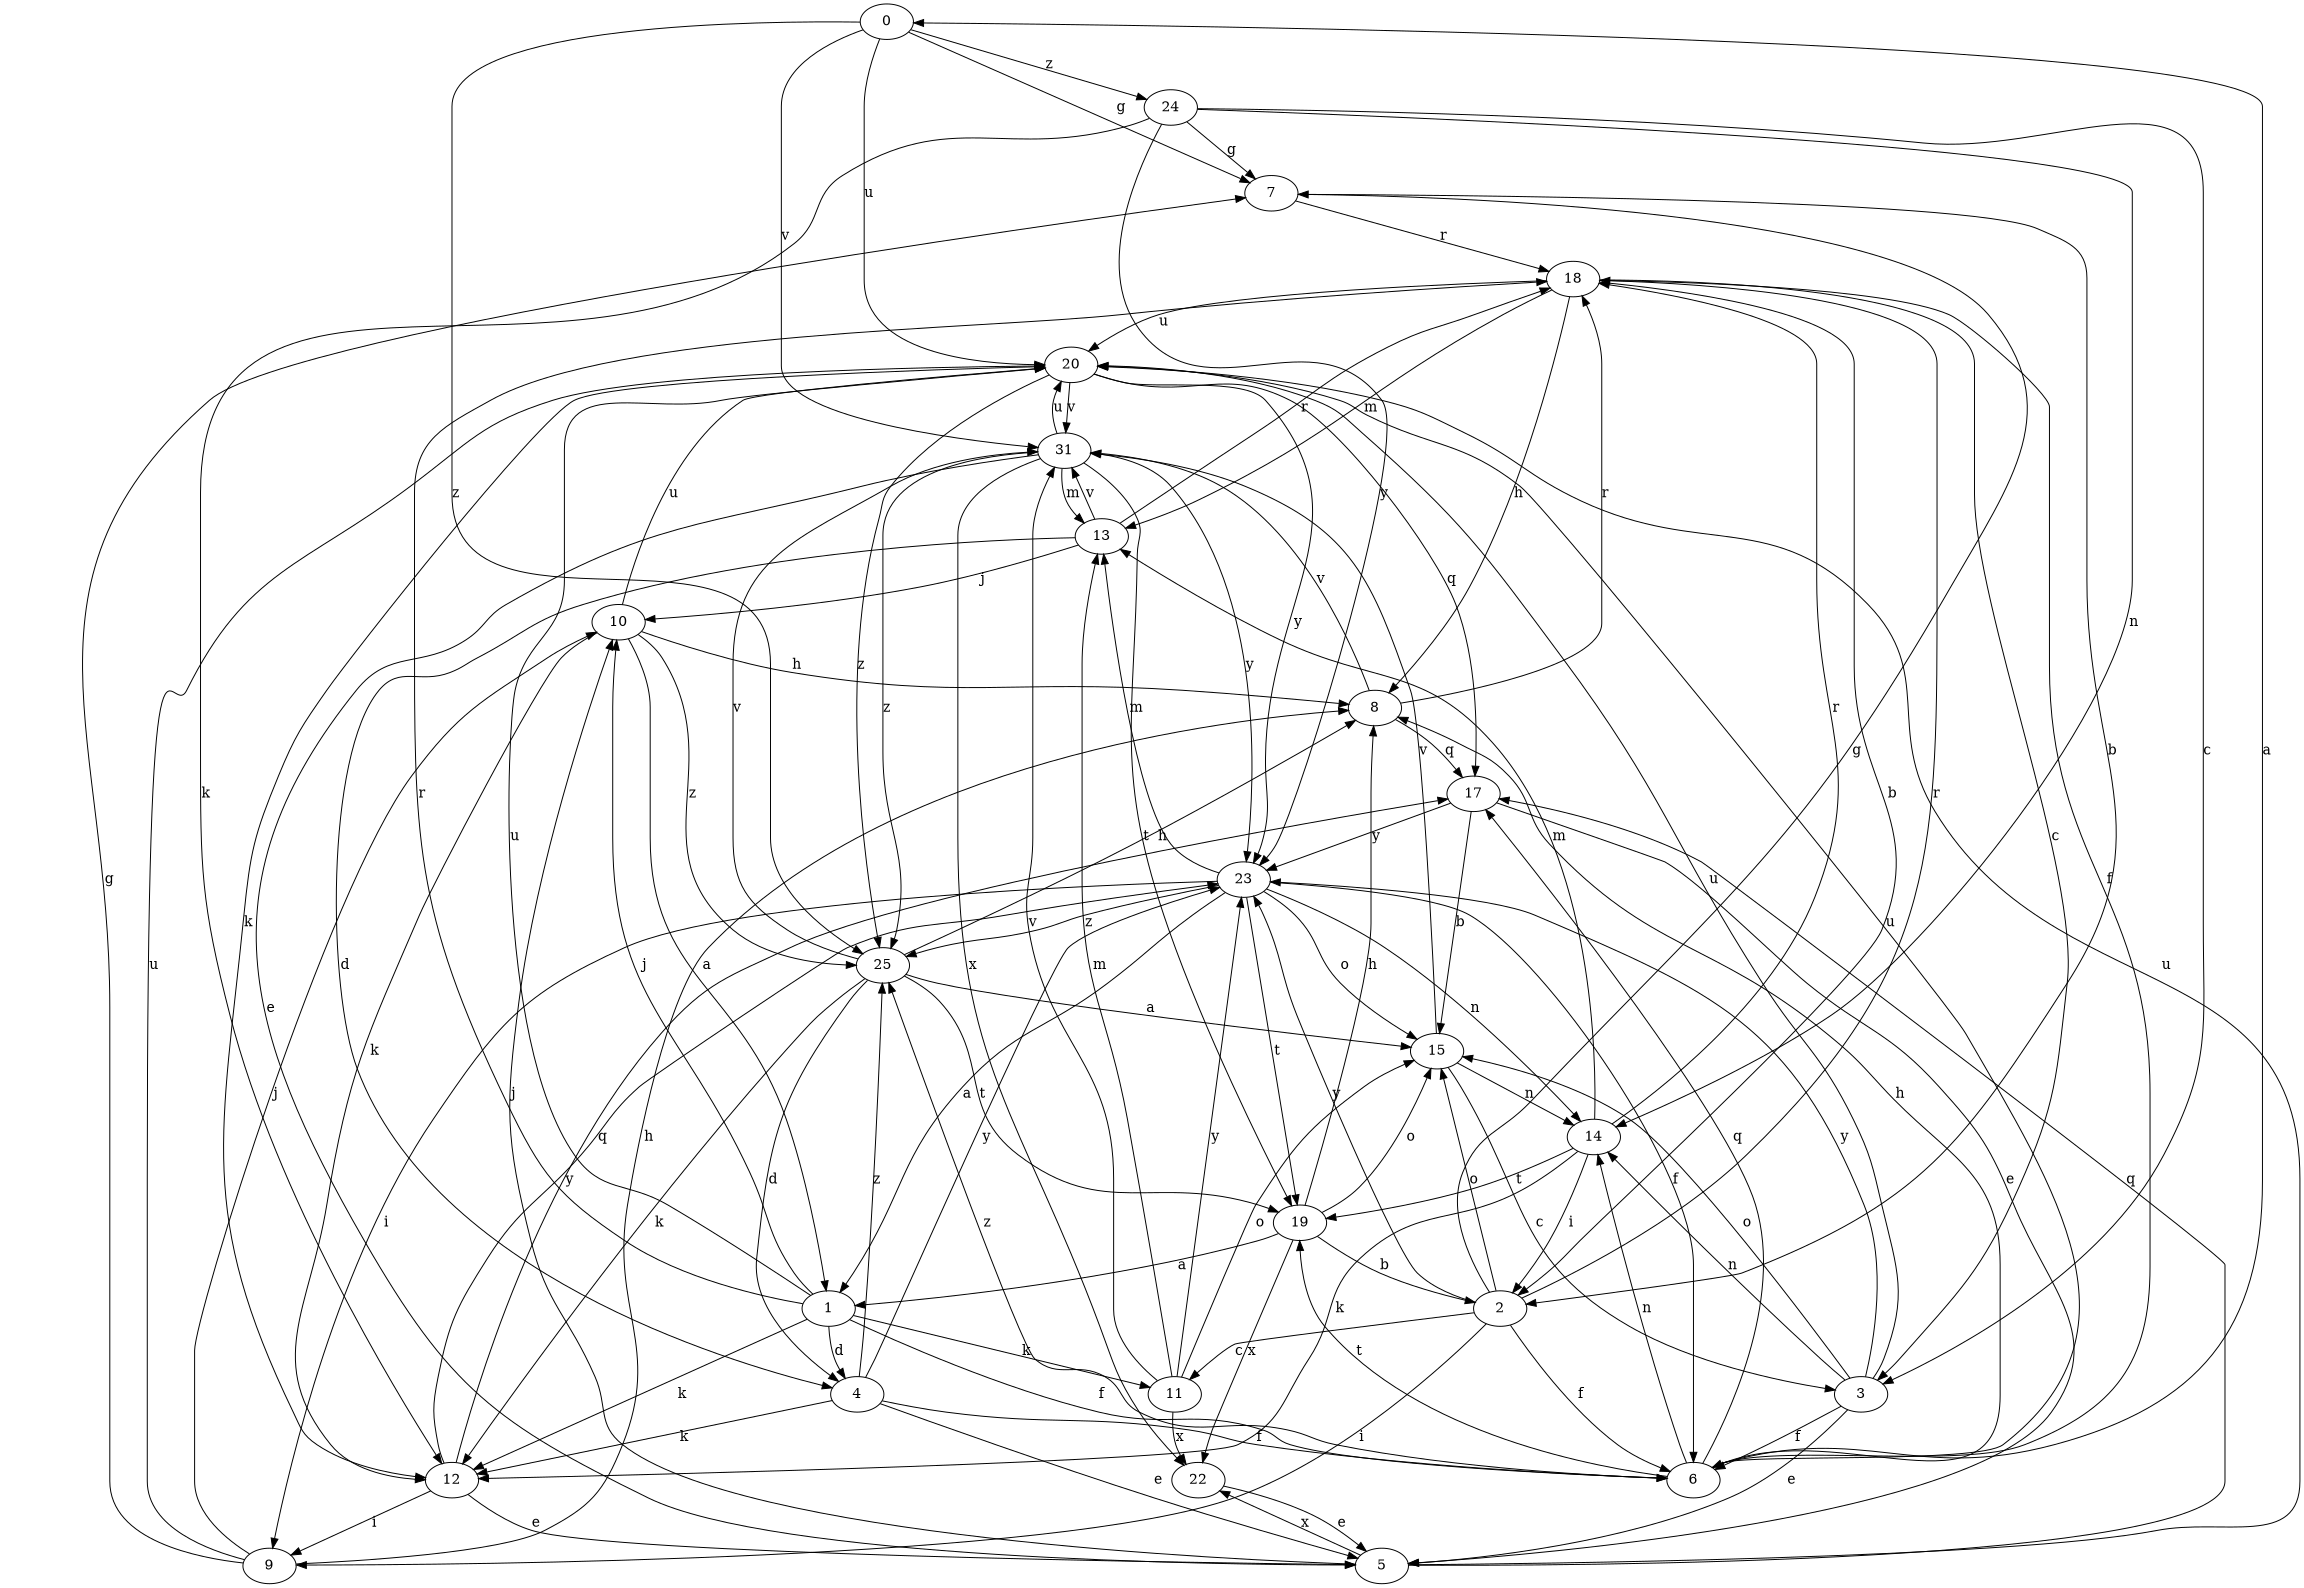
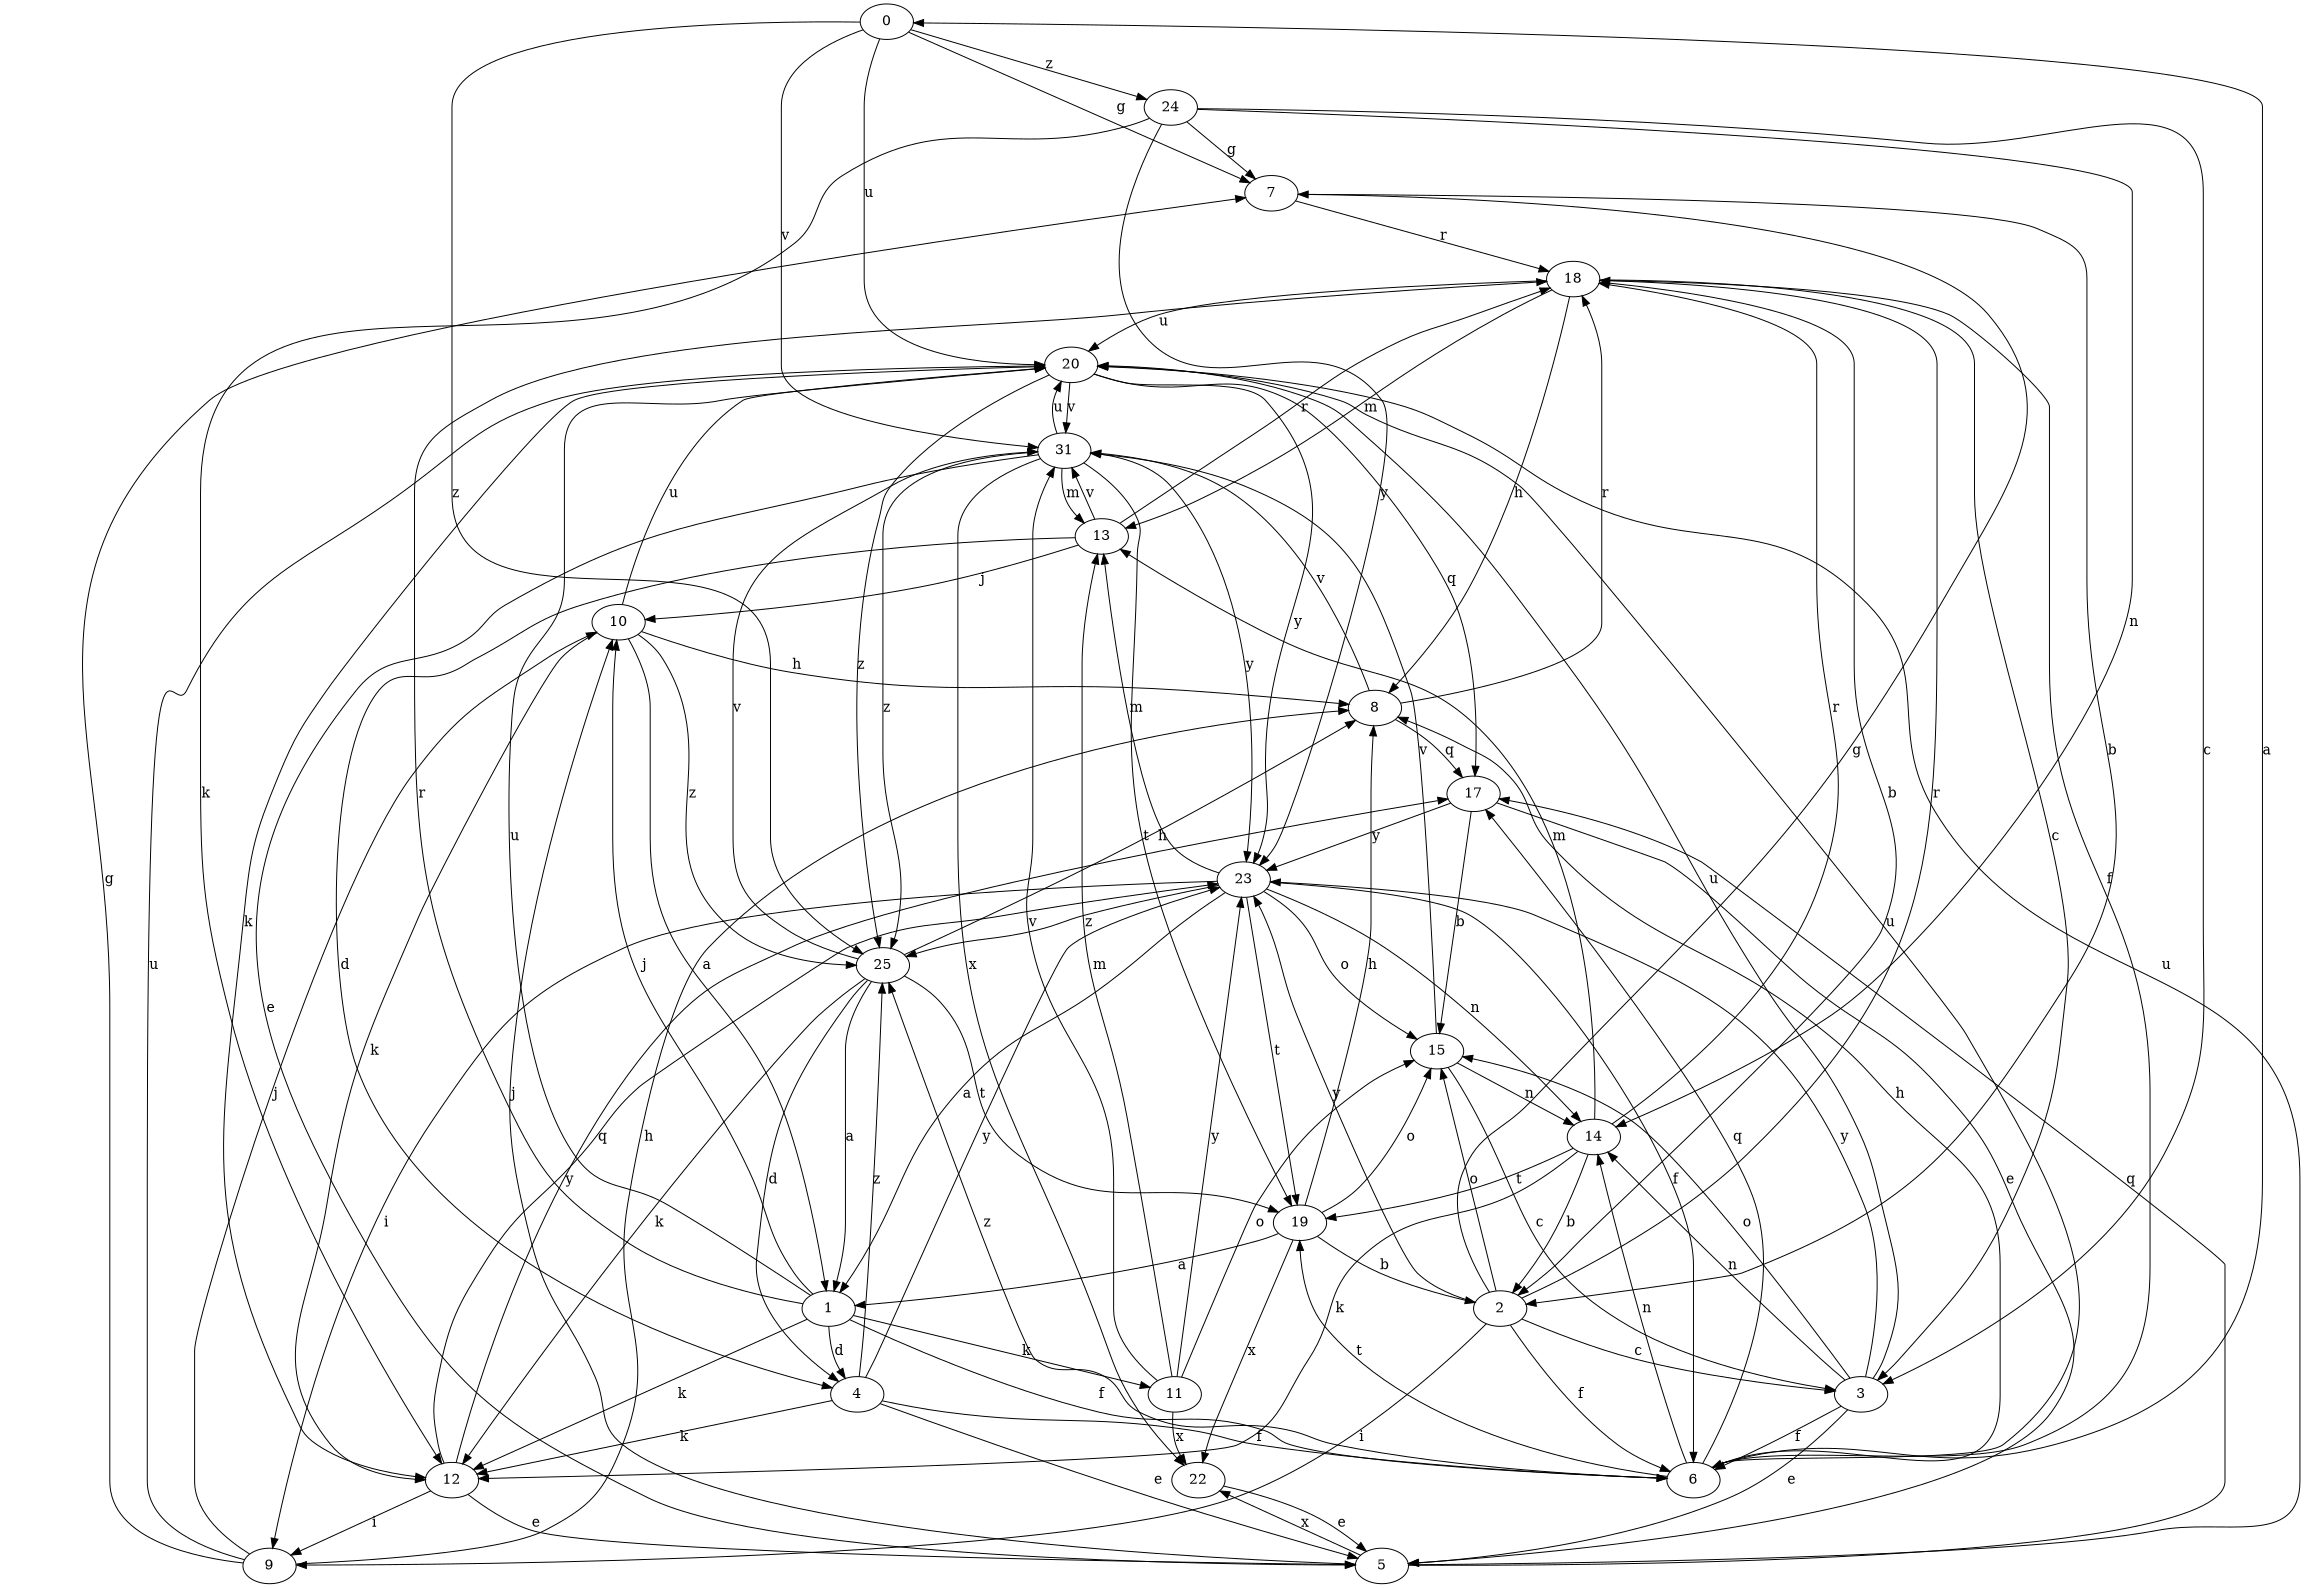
(1153, 1016) -> (845, 1129)
(1571, 1223) -> (1571, 1223)
(1338, 1330) -> (1670, 1367)
